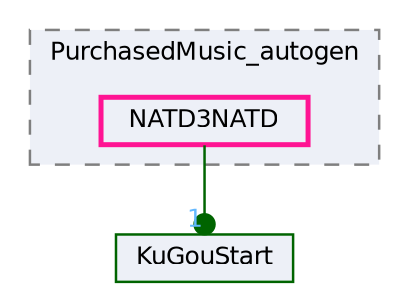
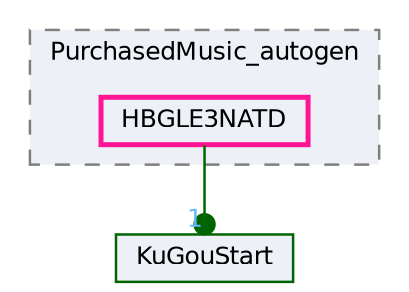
(205, 121) -> (205, 121)
